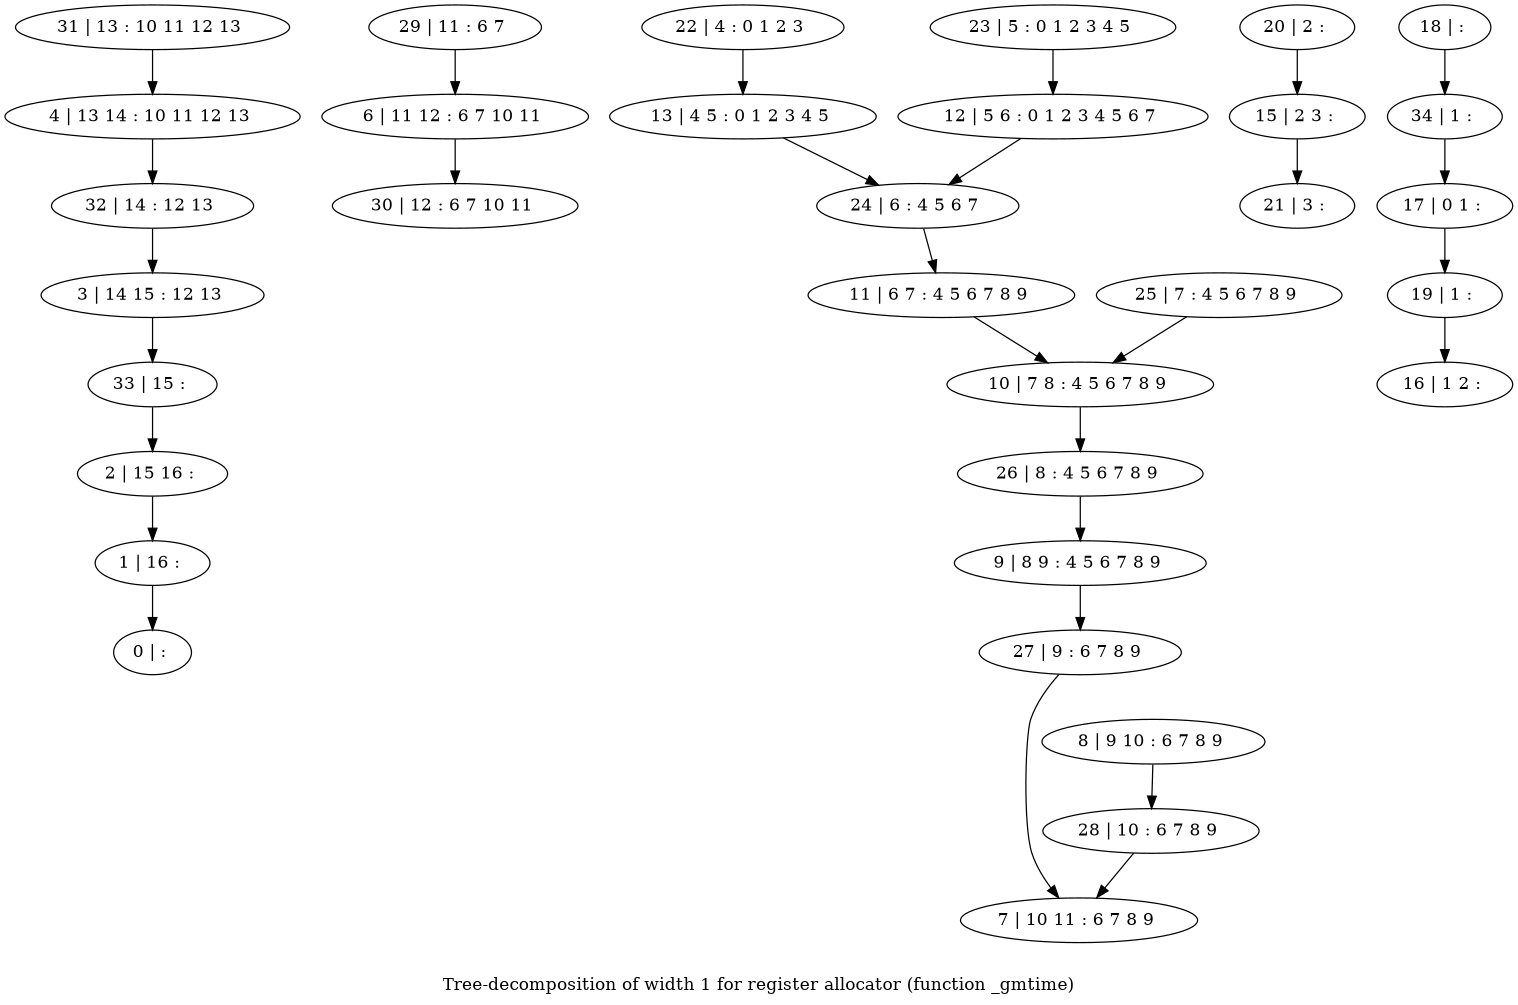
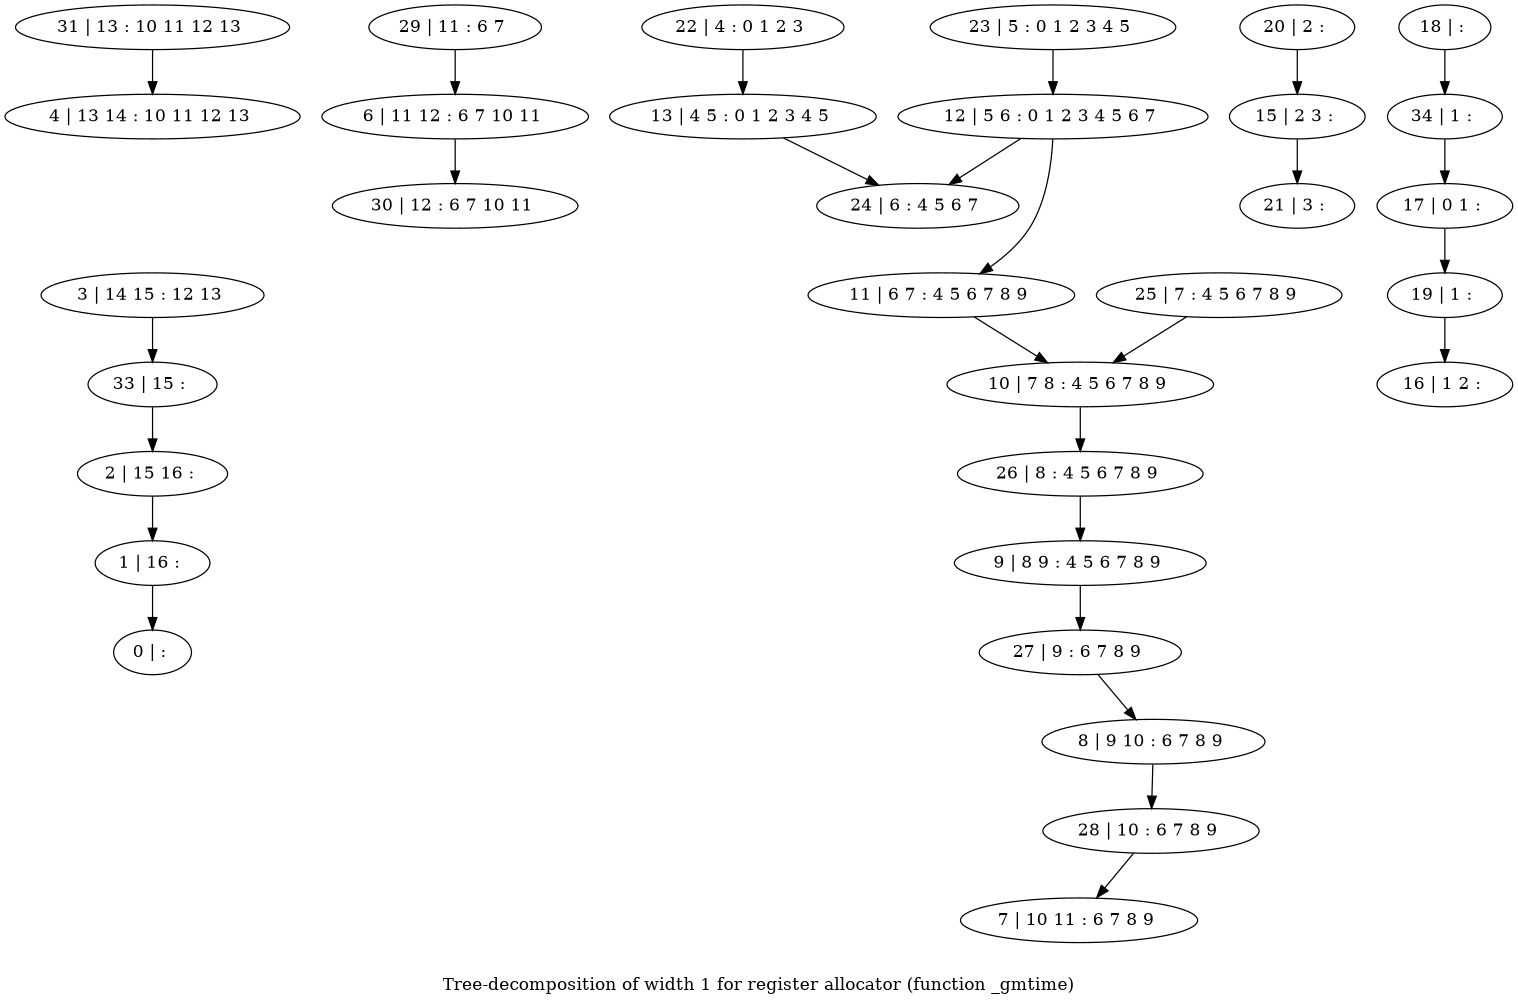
(153, 206) -> none
(928, 245) -> (1038, 211)
(1026, 780) -> (1113, 692)
